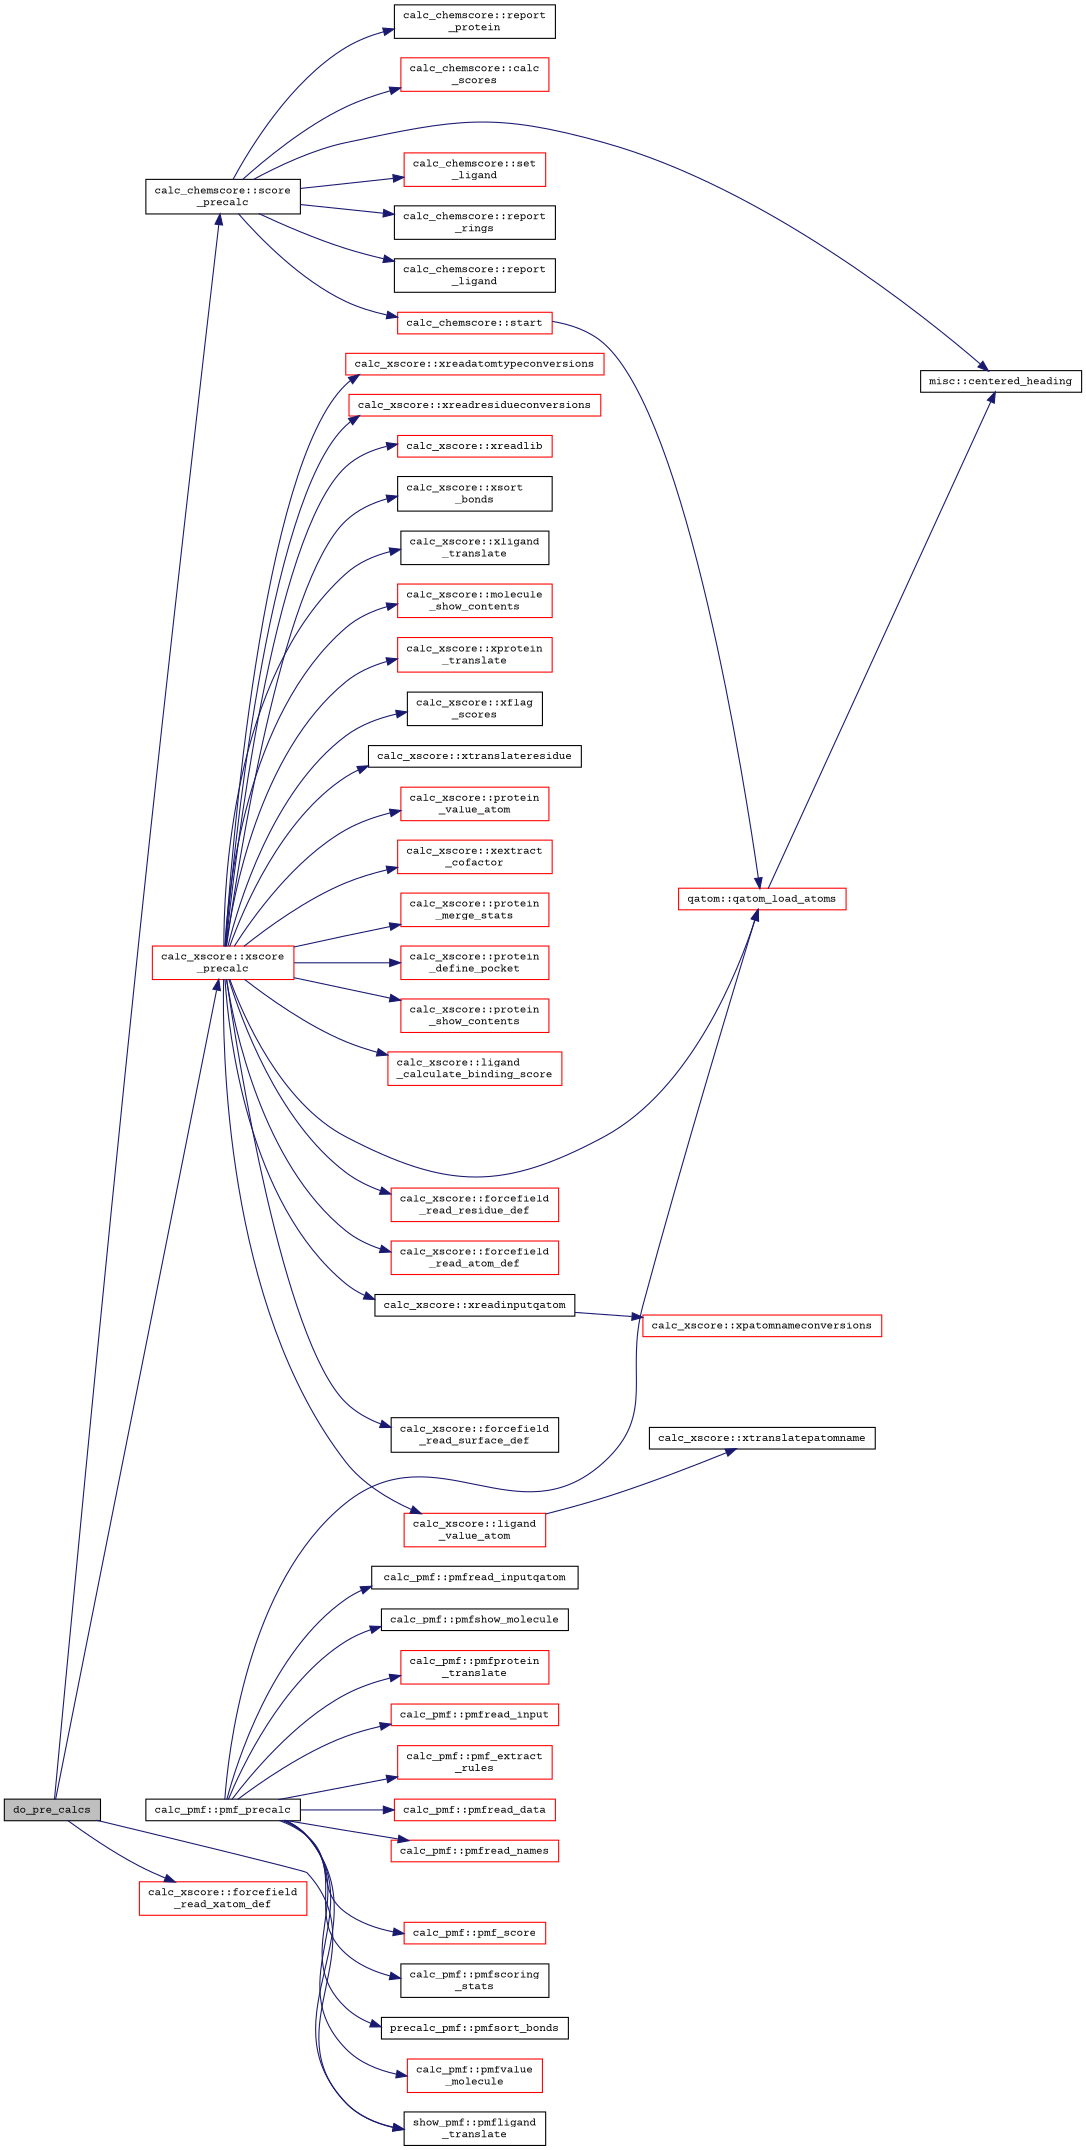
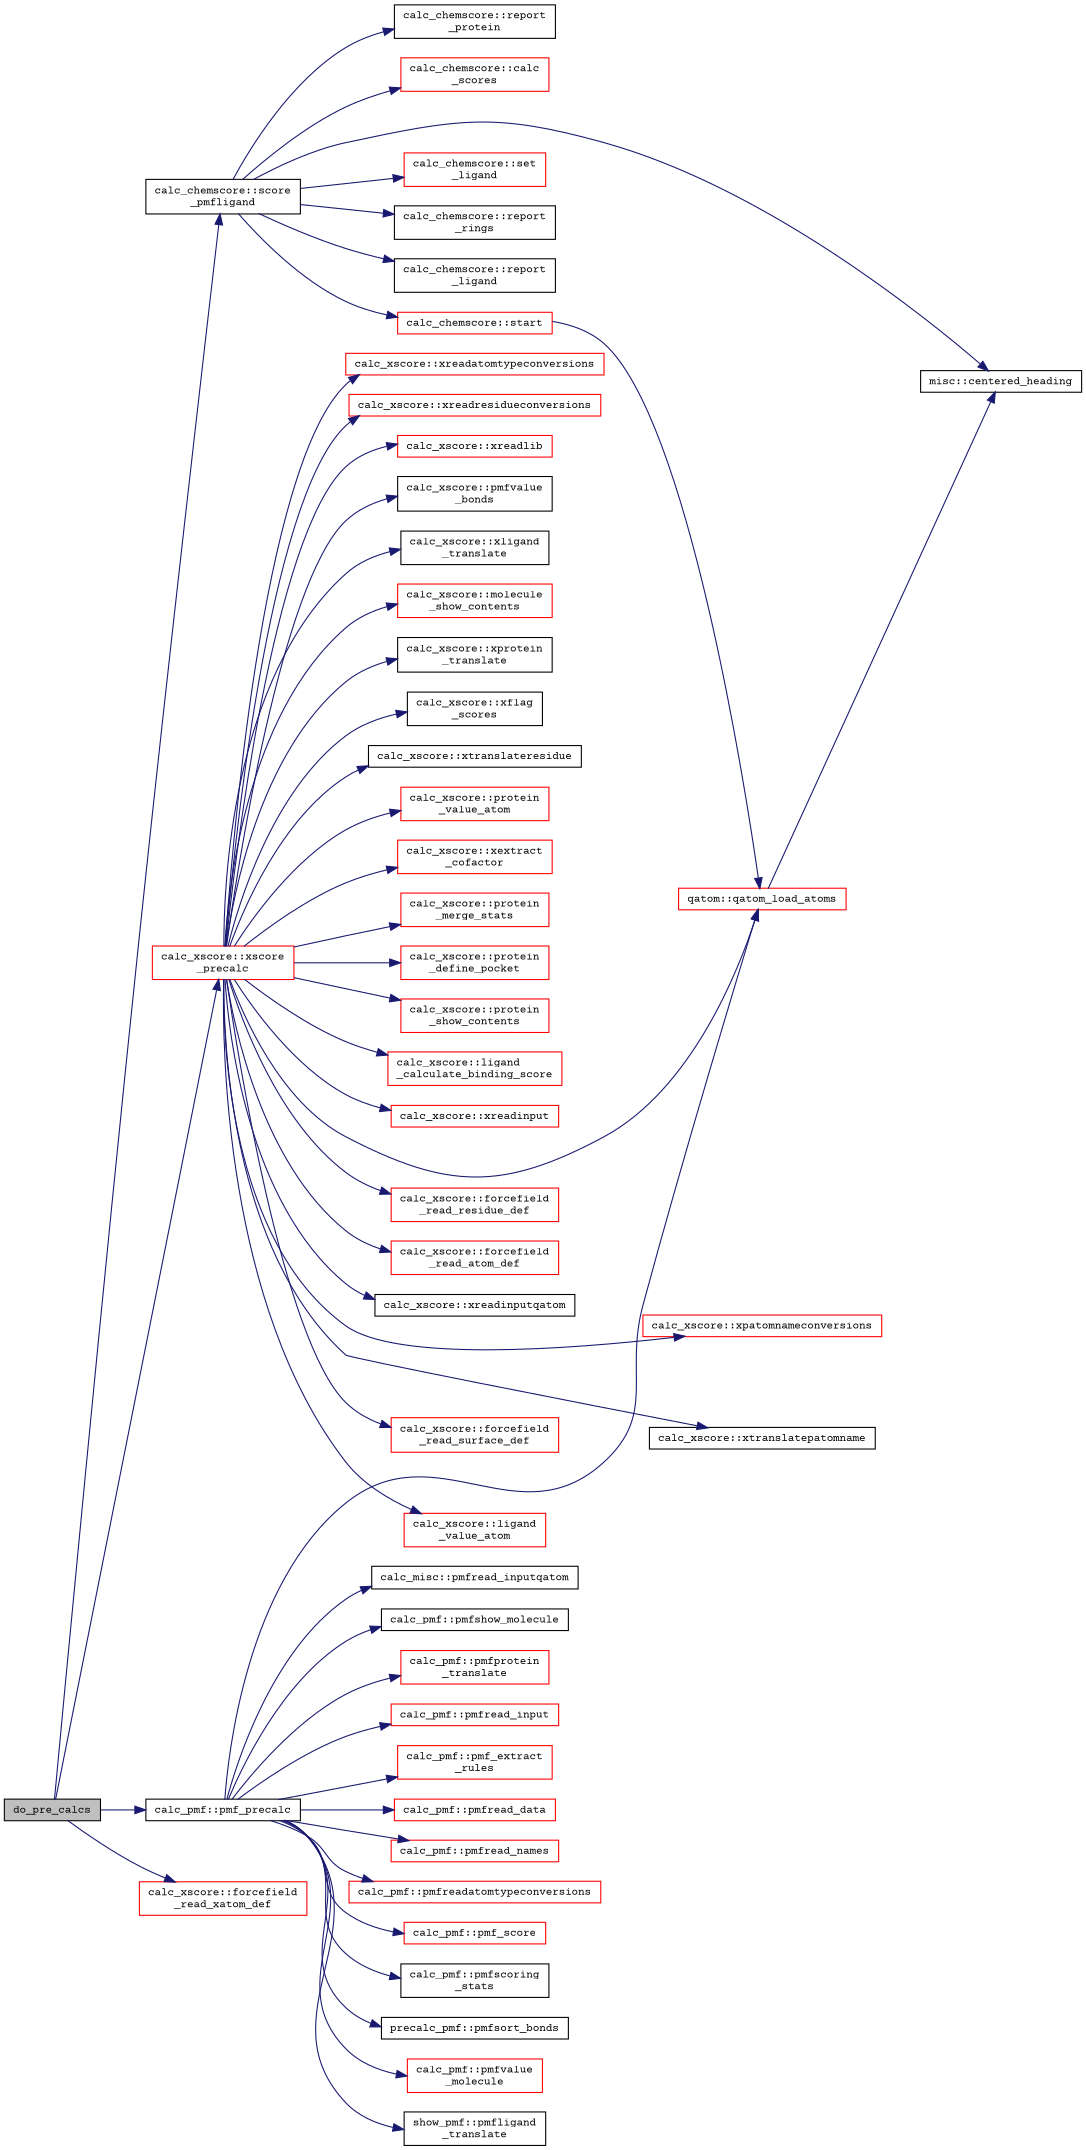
(223, 197) -> (223, 197)
(475, 494) -> (475, 494)
(475, 655) -> (475, 655)
none -> (475, 1116)
(603, 1314) -> (328, 1309)
(475, 1435) -> (475, 1435)
(637, 1487) -> (330, 1337)
(475, 1578) -> (475, 1578)
(315, 1885) -> (118, 1810)
none -> (475, 1892)
